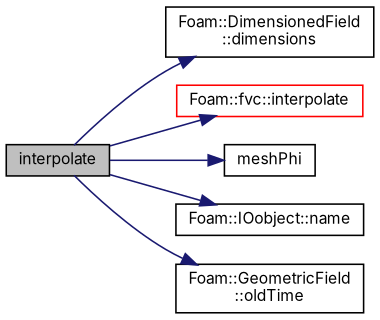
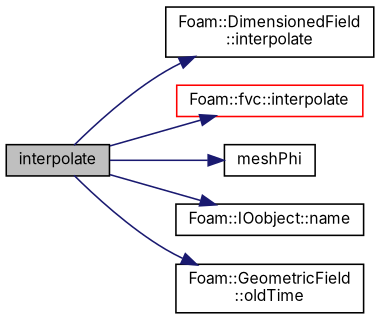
(270, 32) -> (270, 32)
